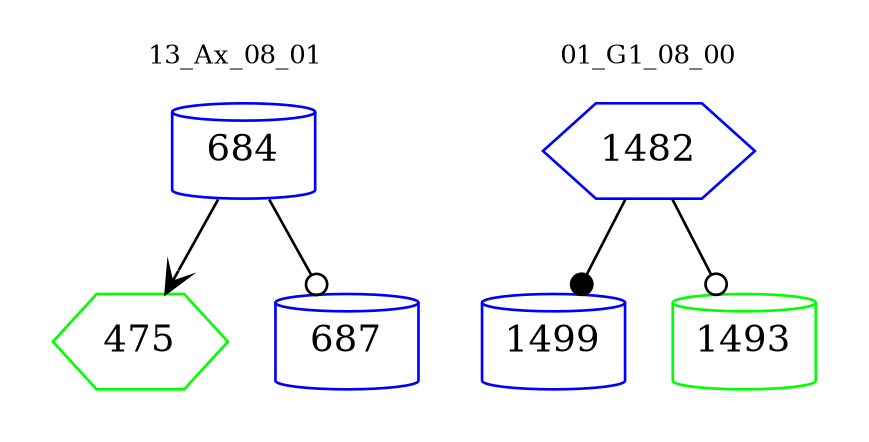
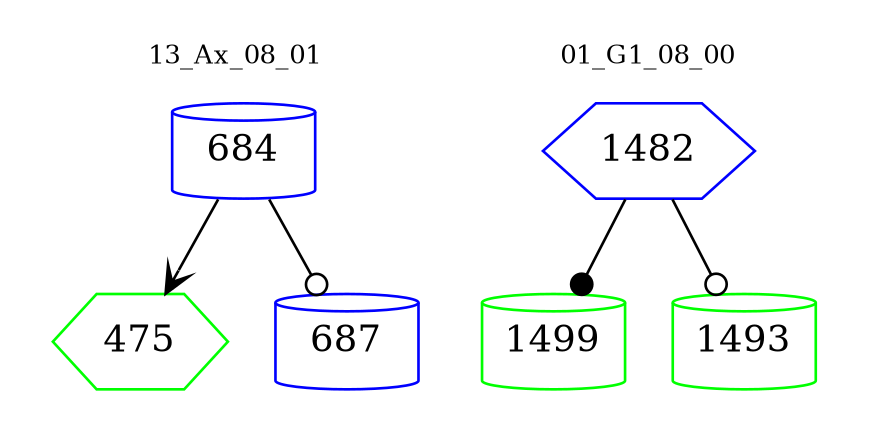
(554, 342) -> (554, 342)
